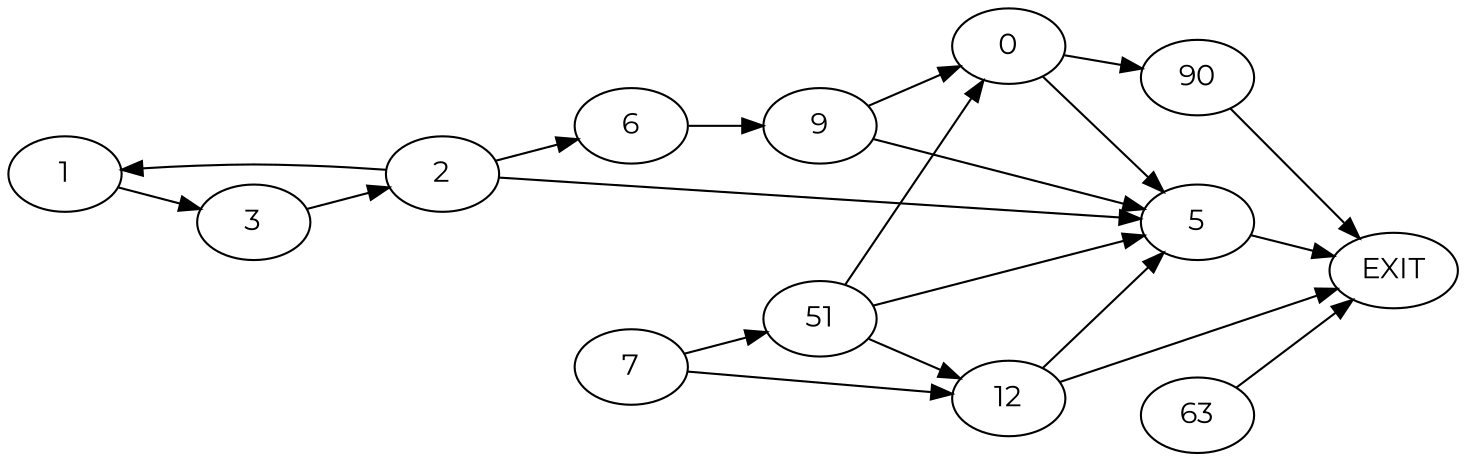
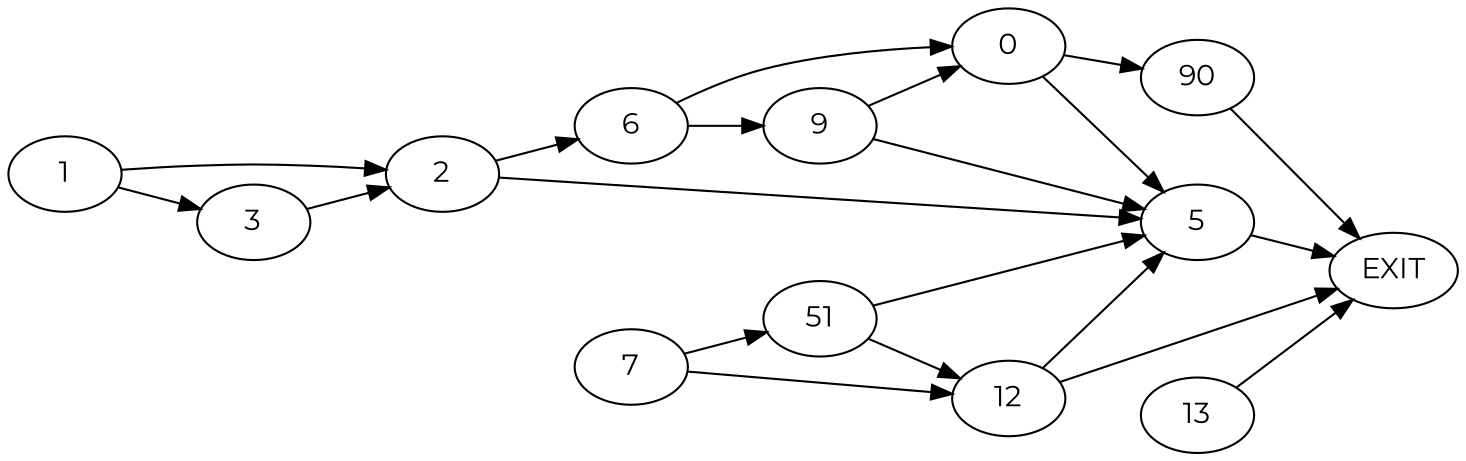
(264, 165) -> (243, 165)
(911, 187) -> (800, 61)
(1198, 415) -> (1198, 415)
